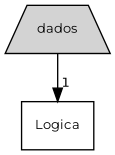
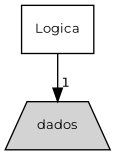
(58, 71) -> (58, 71)
